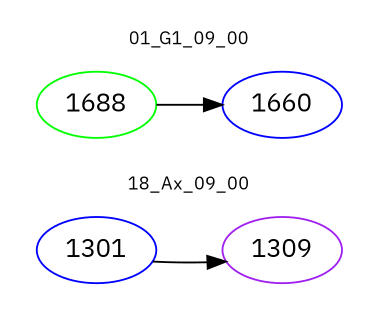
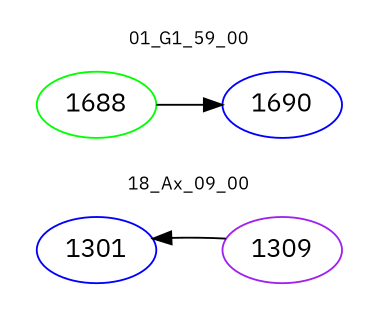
(189, 40) -> (189, 40)
(282, 105) -> (282, 105)
(180, 262) -> (199, 238)
